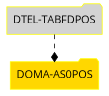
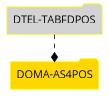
(55, 75) -> (55, 75)
